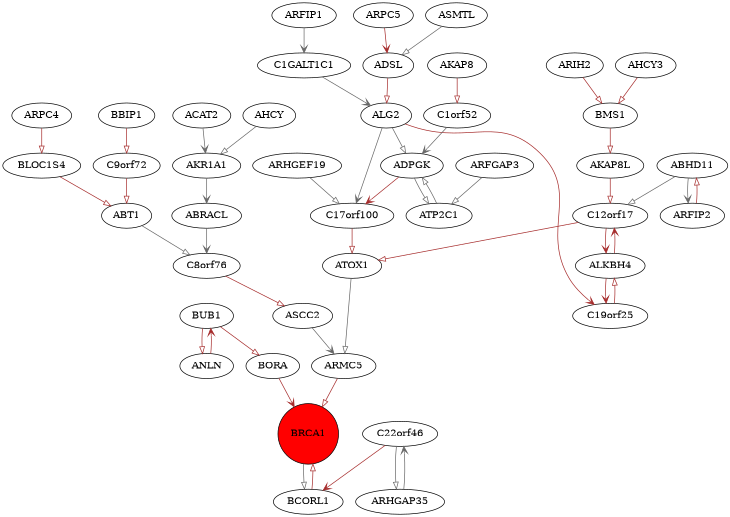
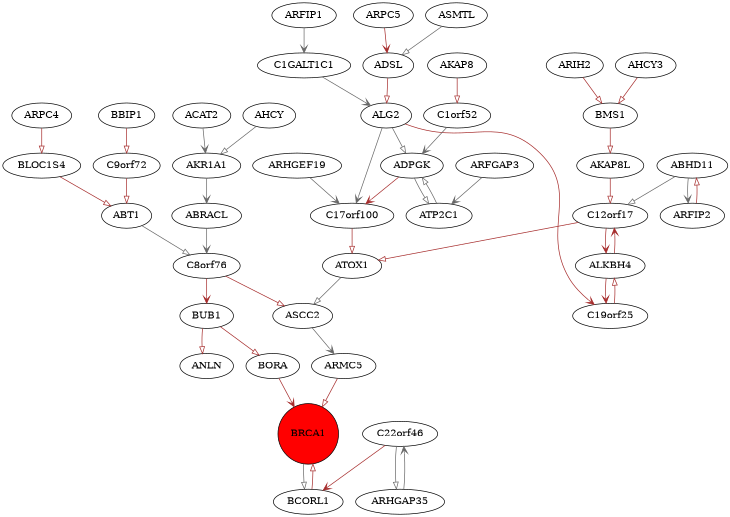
(322, 188) -> (322, 188)
(469, 188) -> (469, 188)
(348, 312) -> (330, 288)
(211, 345) -> (207, 287)
